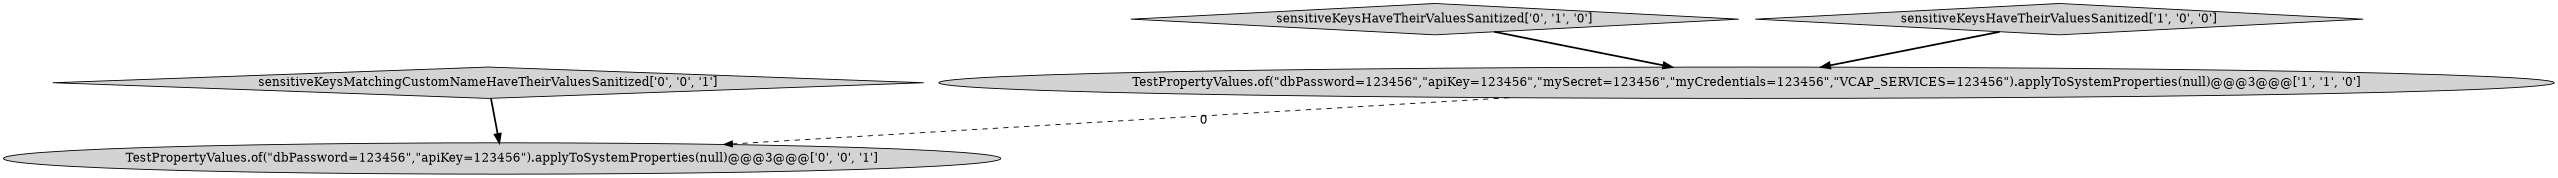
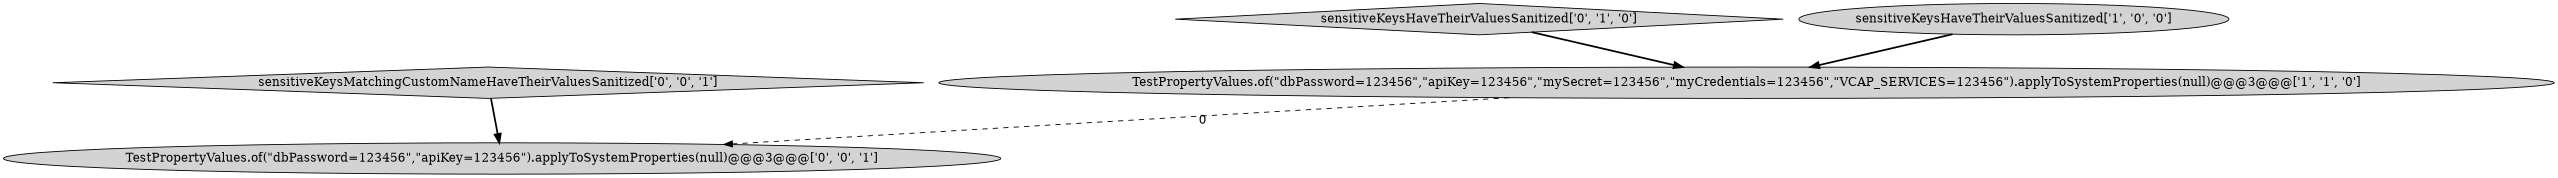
(2059, 19) -> (2014, 19)
